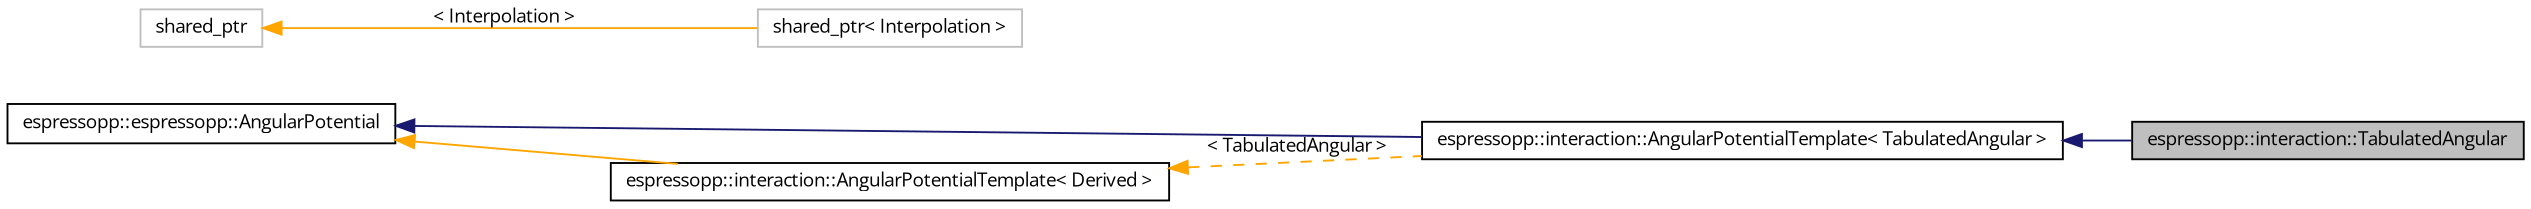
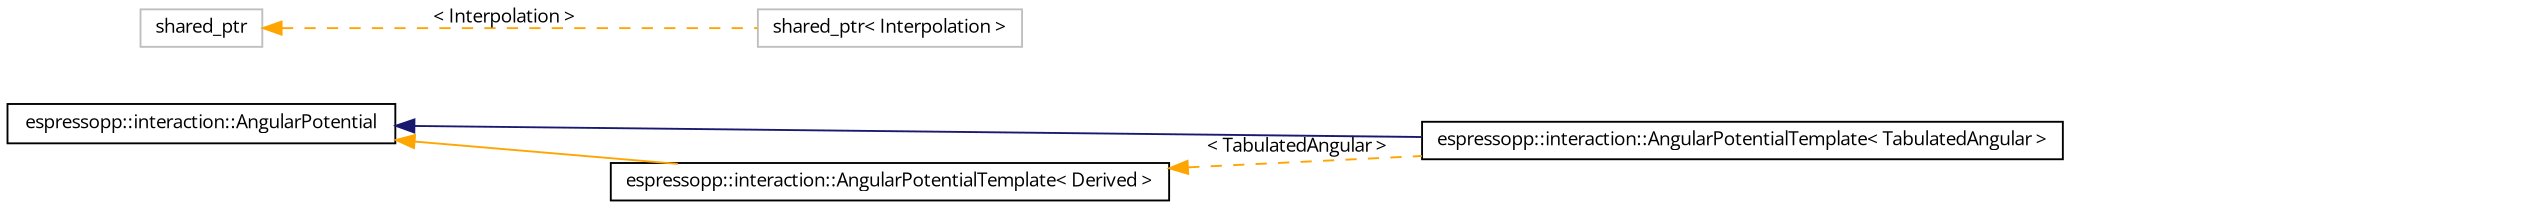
(520, 28) -> (520, 28)
(201, 124) -> (201, 124)
(2328, 141) -> none
